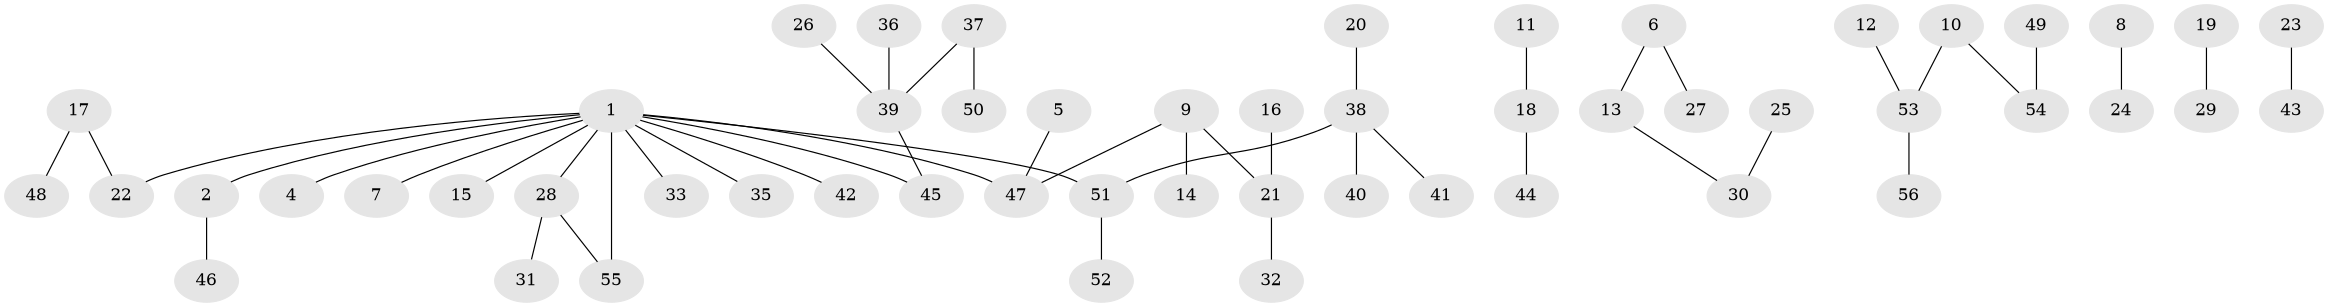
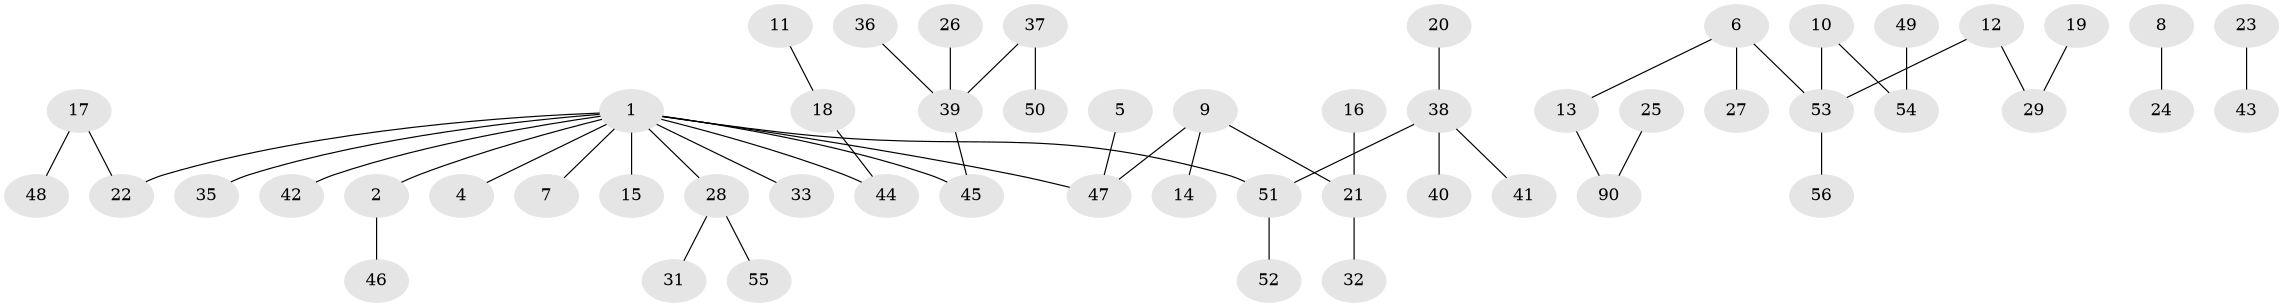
none -> (1779, 68)
none -> (2013, 69)
(612, 196) -> (763, 147)
(1739, 196) -> (1609, 196)
